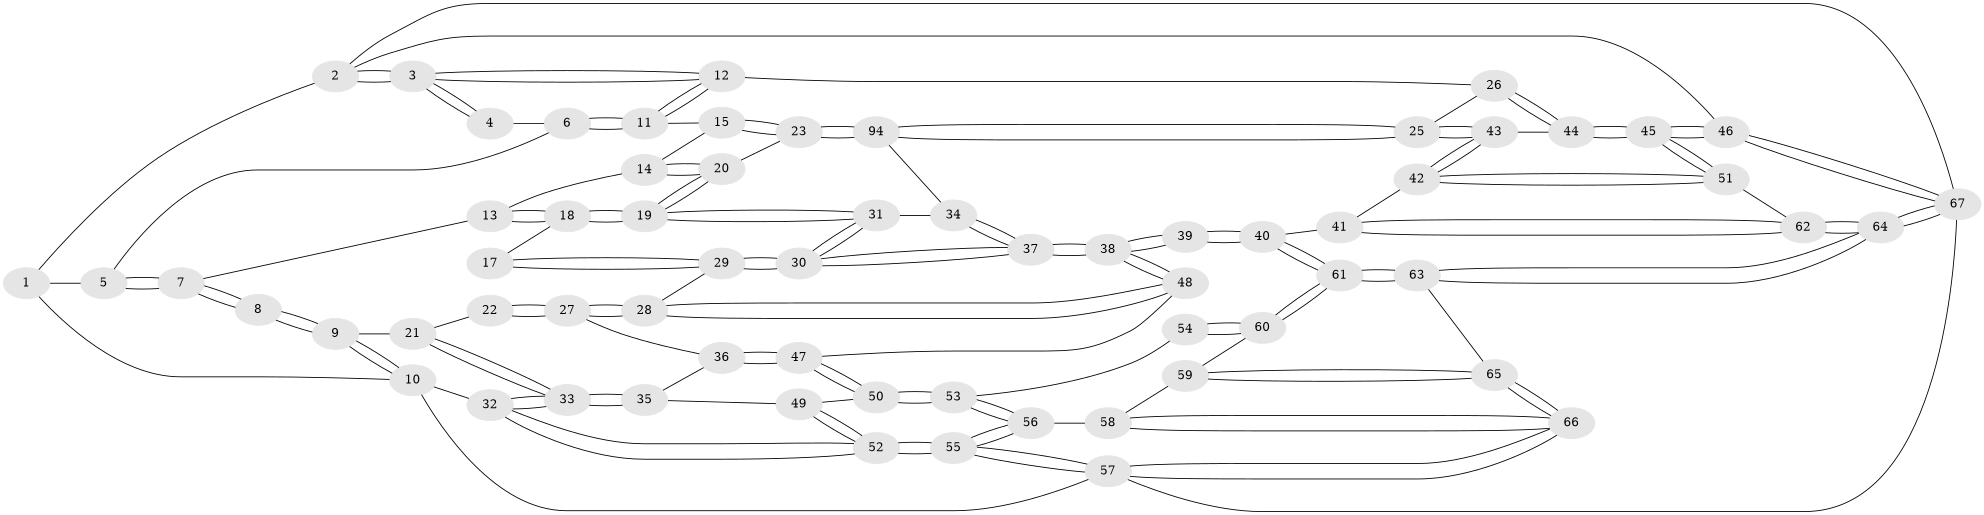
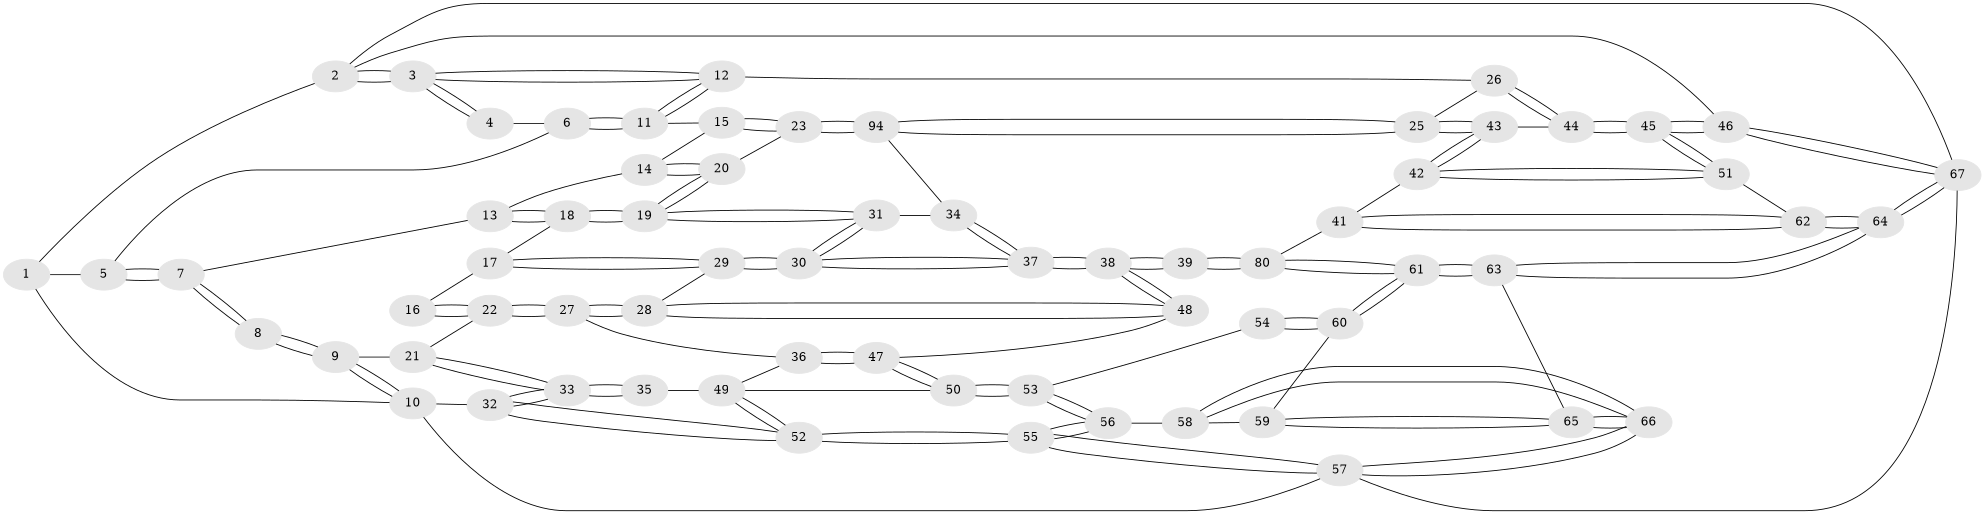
(1263, 237) -> (1263, 264)
none -> (413, 311)
(683, 379) -> (760, 374)
